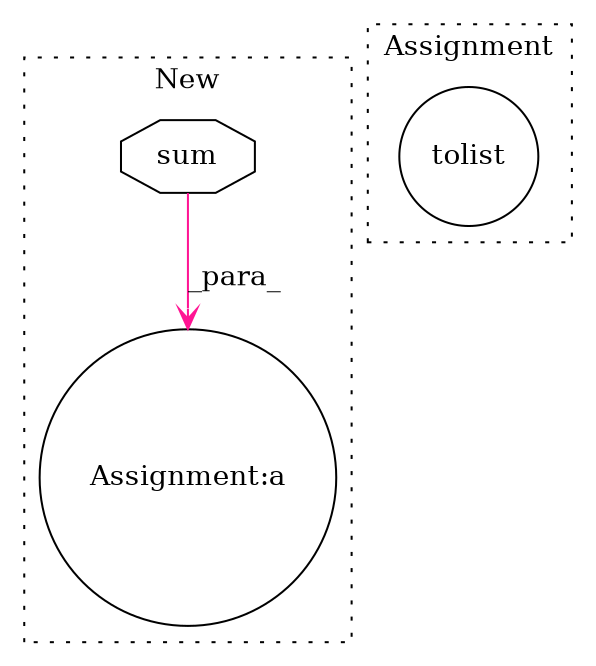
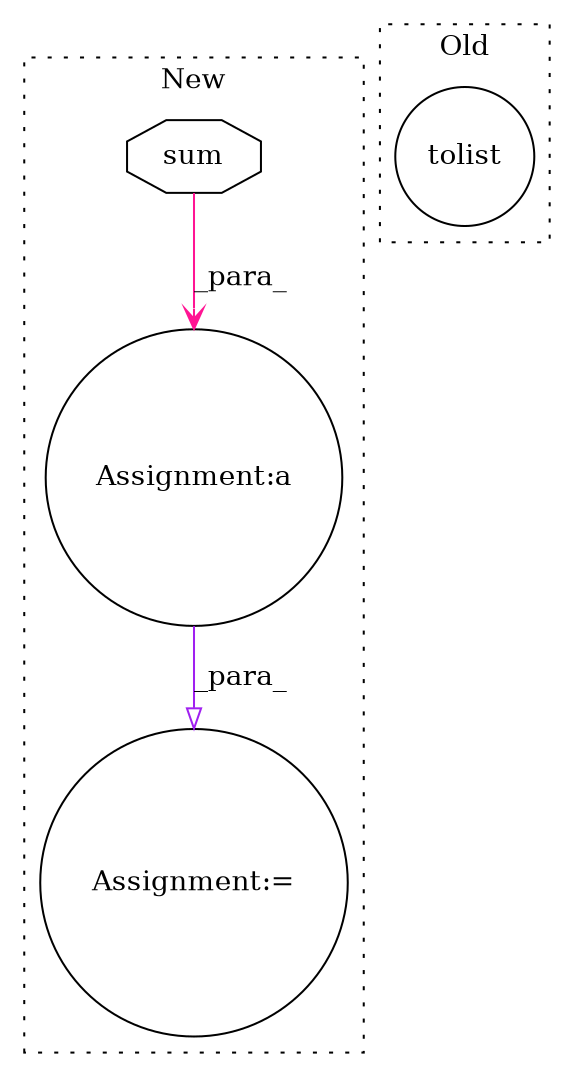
(470, 47) -> (465, 47)
none -> (194, 883)
